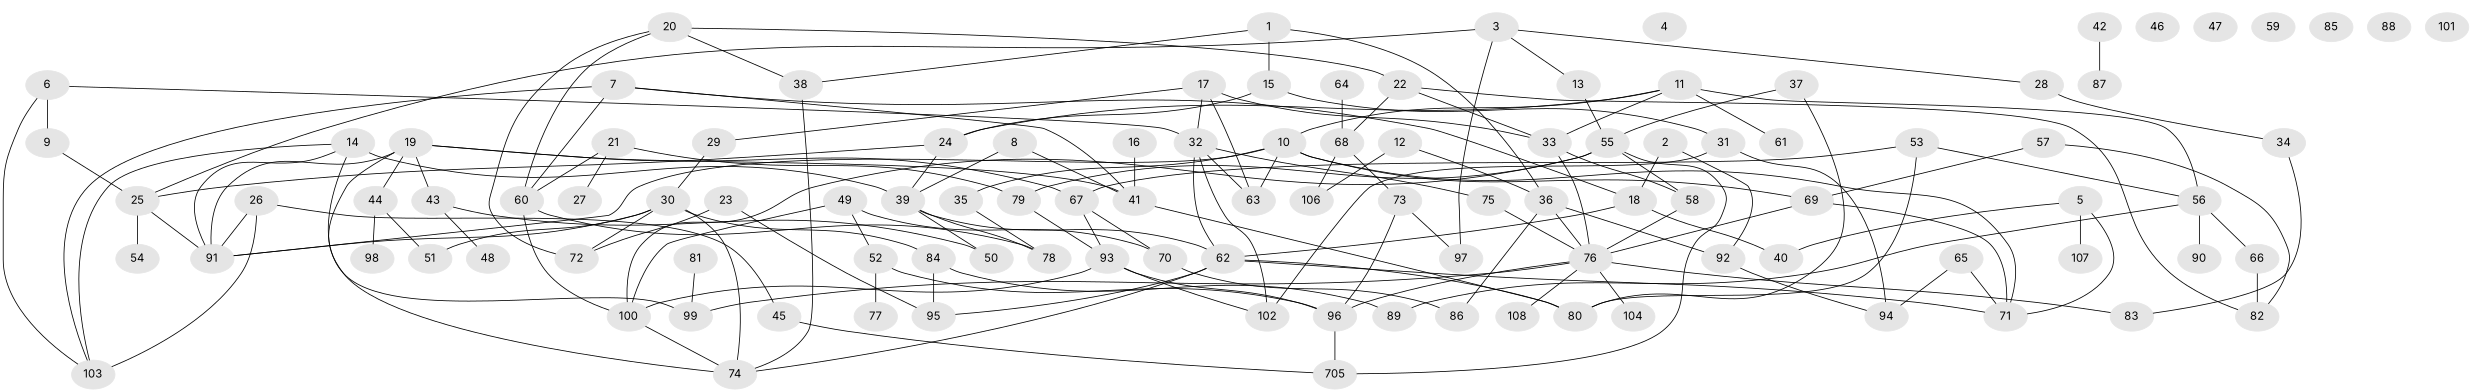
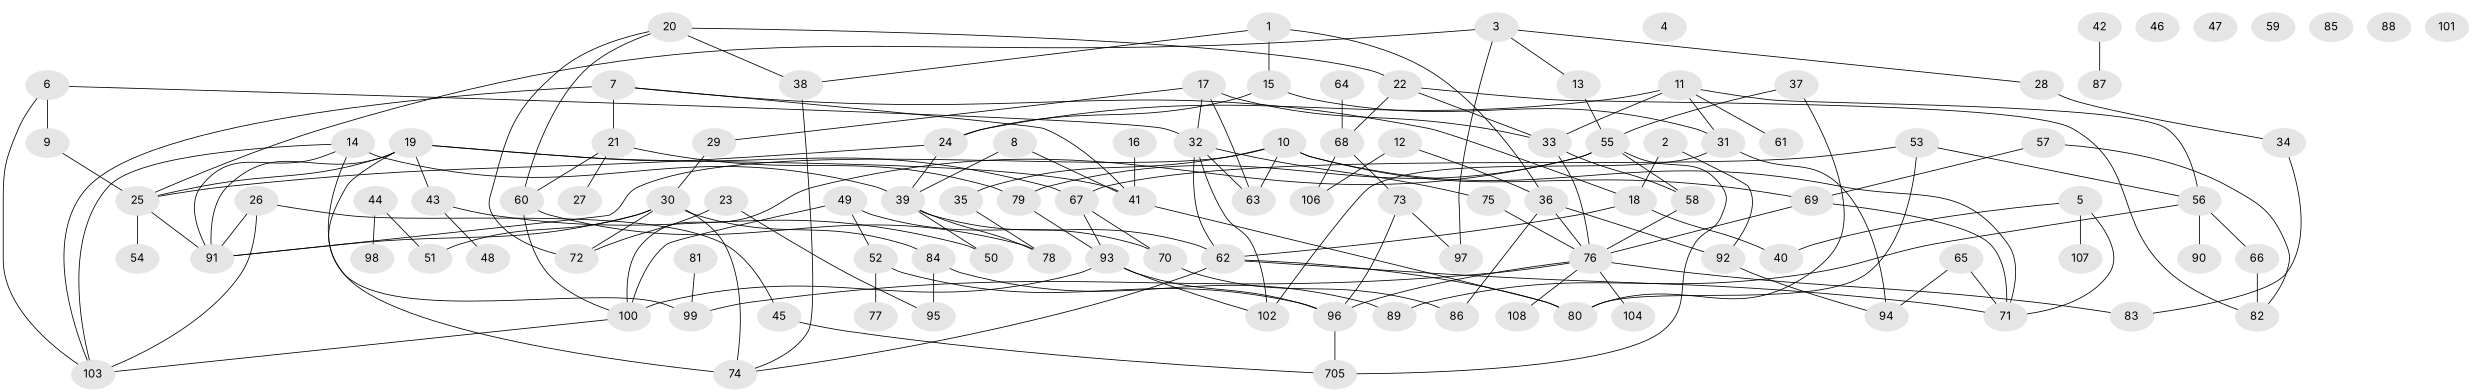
(1479, 108) -> (1702, 114)
(568, 143) -> (614, 114)
(396, 167) -> (277, 177)
(1082, 299) -> none
(682, 346) -> (361, 346)
